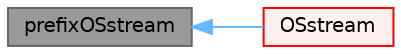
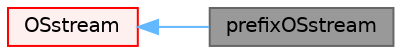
(238, 27) -> (184, 27)
